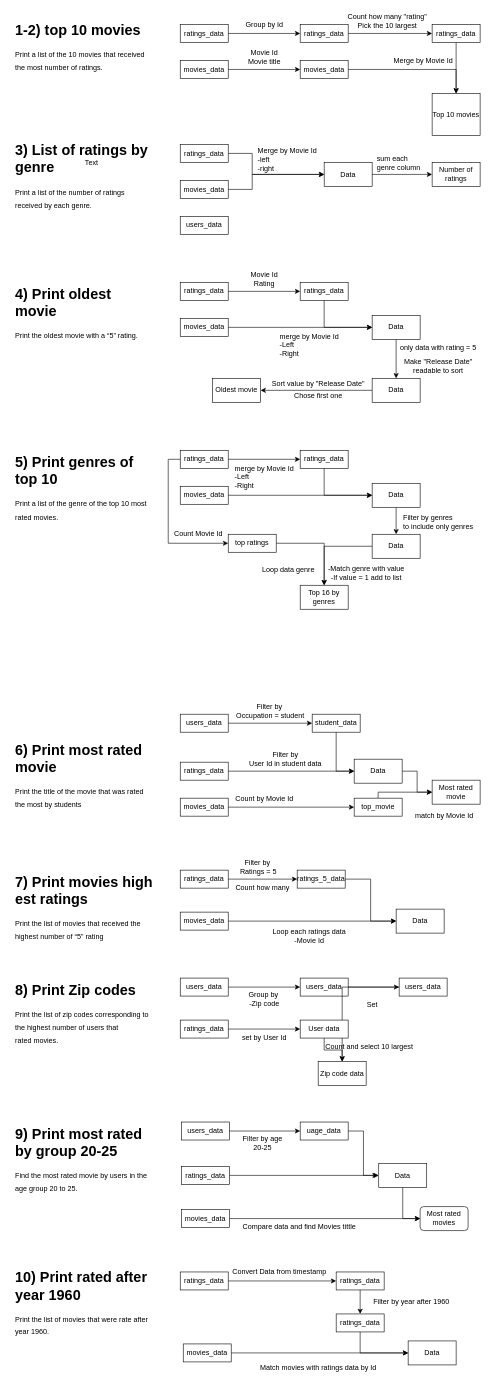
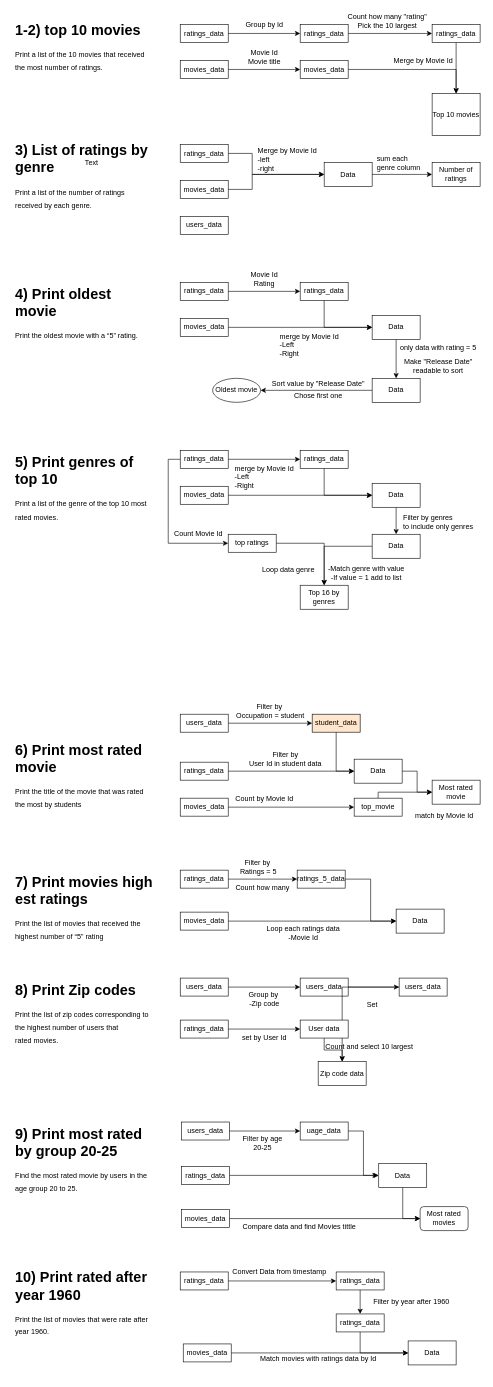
(237, 390) -> (237, 390)
(336, 723) -> (336, 723)
(309, 936) -> (303, 933)
(318, 1368) -> (318, 1359)
